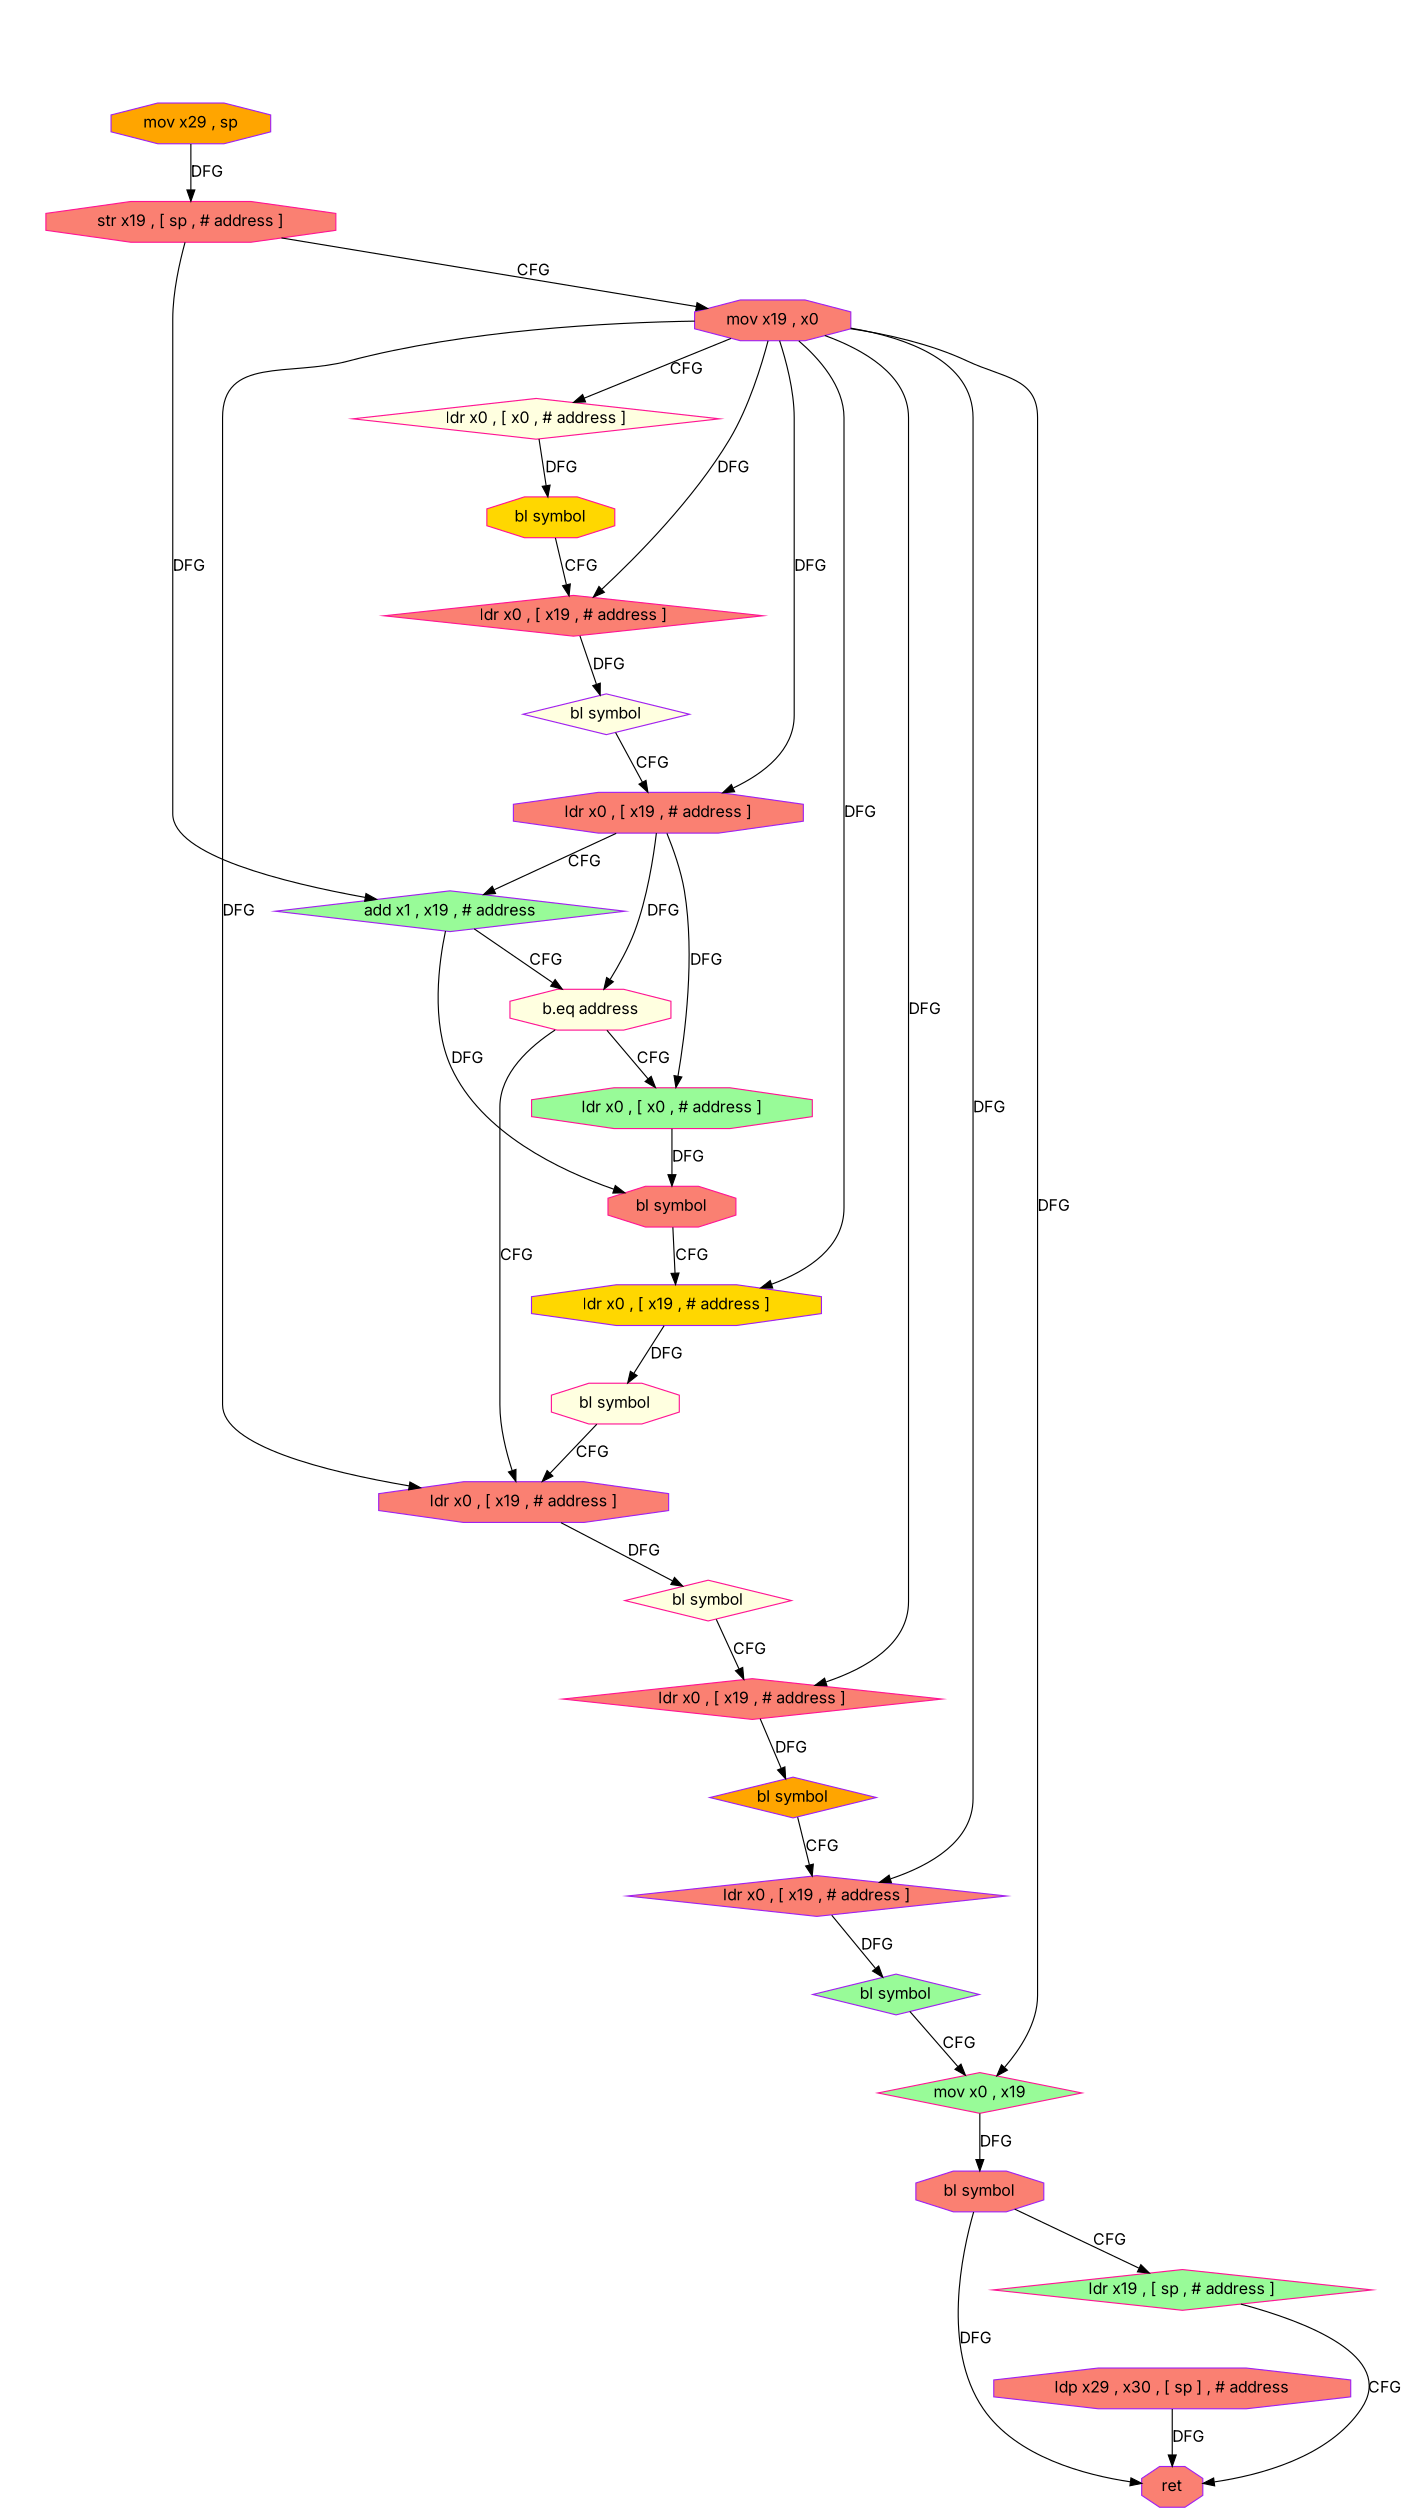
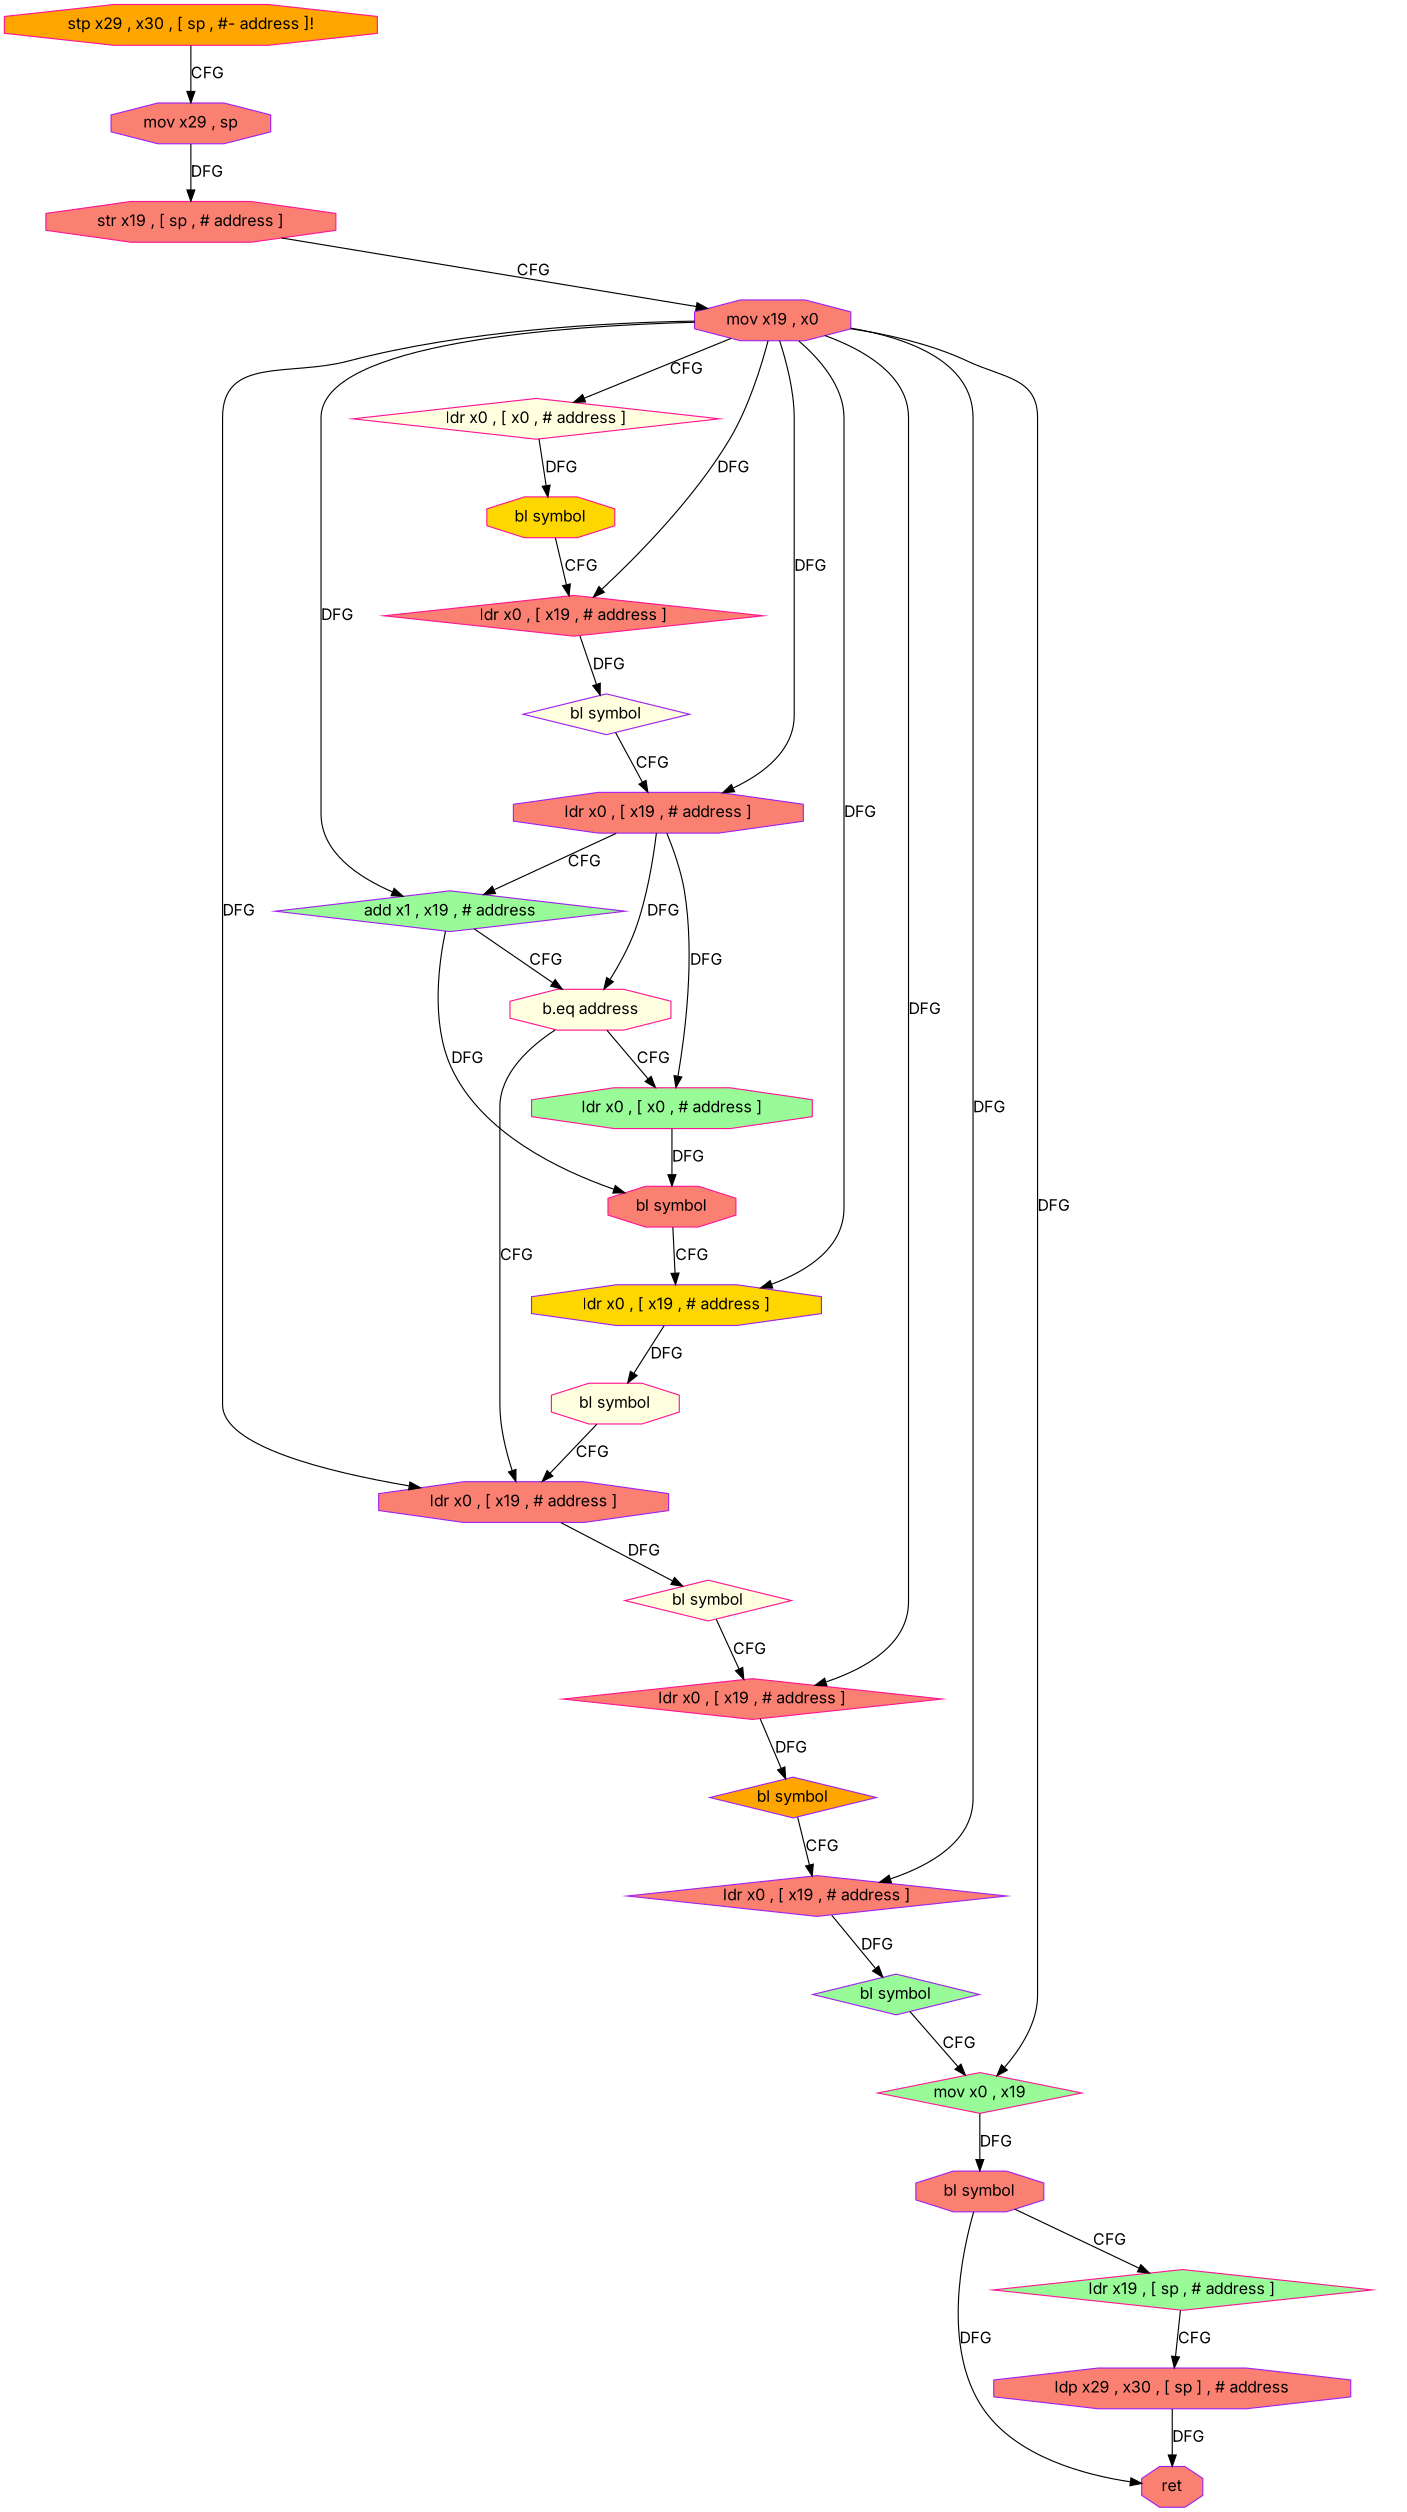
none -> (191, 25)
(191, 123) -> (191, 123)
(173, 637) -> (321, 471)
(1364, 2401) -> (1178, 2333)
